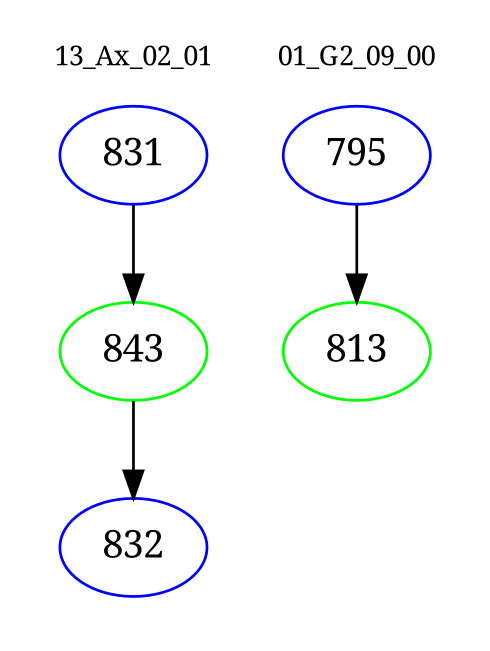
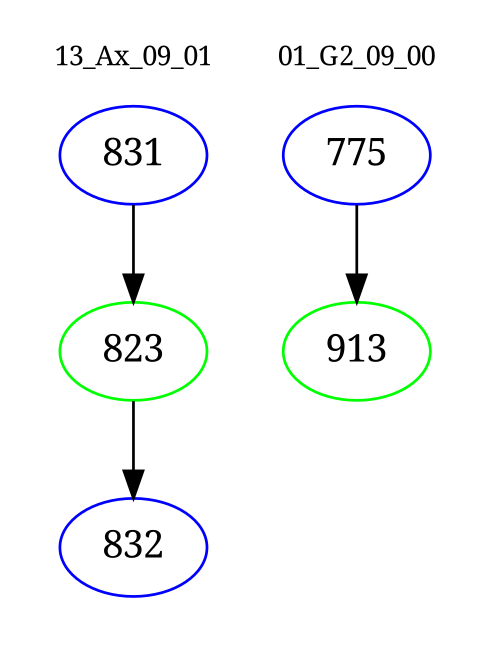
(133, 59) -> (133, 59)
(357, 155) -> (357, 155)
(133, 351) -> (133, 351)
(357, 351) -> (357, 351)
